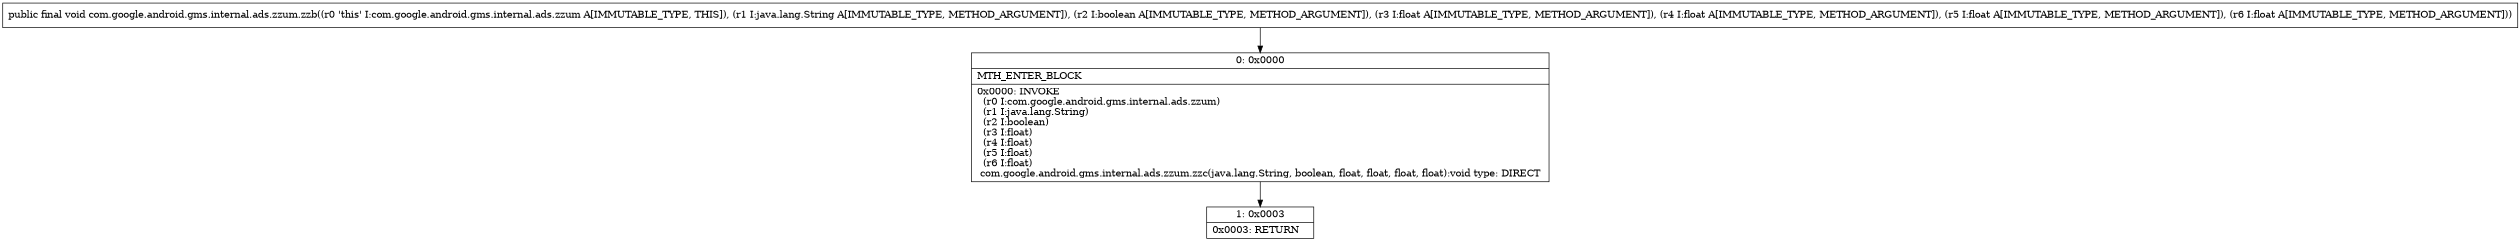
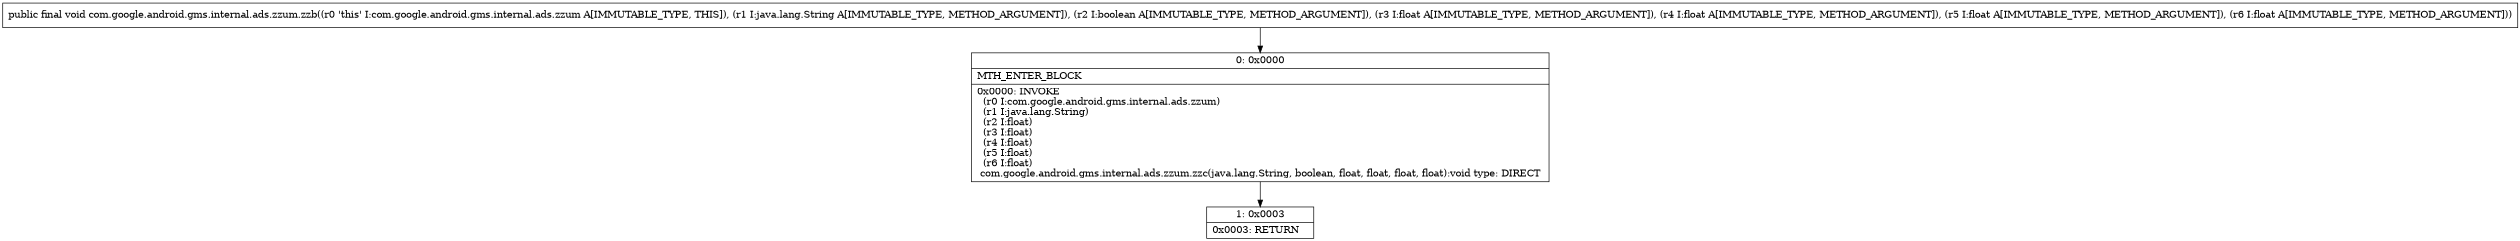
(1013, 122) -> (1005, 122)
